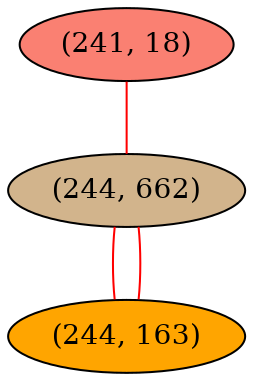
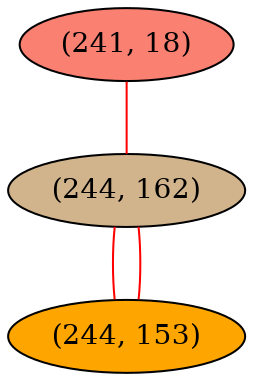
(127, 190) -> (127, 190)
(127, 336) -> (127, 336)
